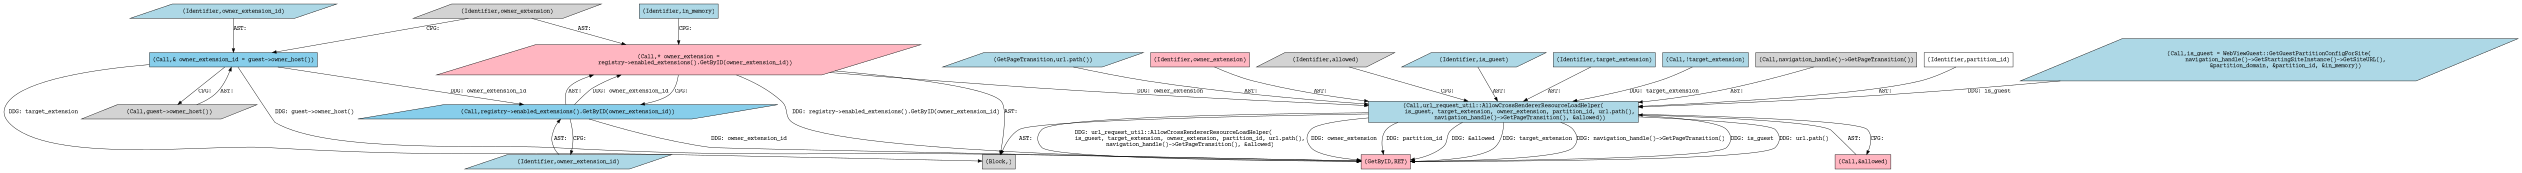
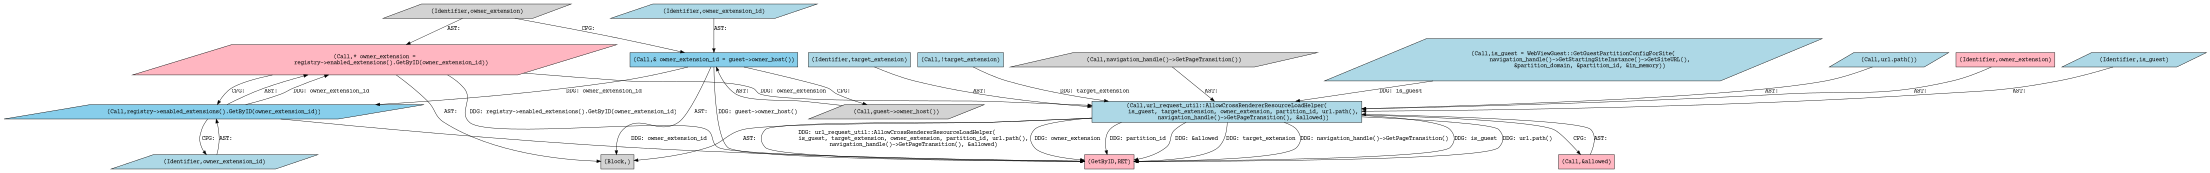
(679, 11) -> none
(1043, 60) -> (1889, 60)
(1326, 60) -> none
(1836, 60) -> (1164, 60)
(1969, 60) -> none
(43, 112) -> (703, 112)
